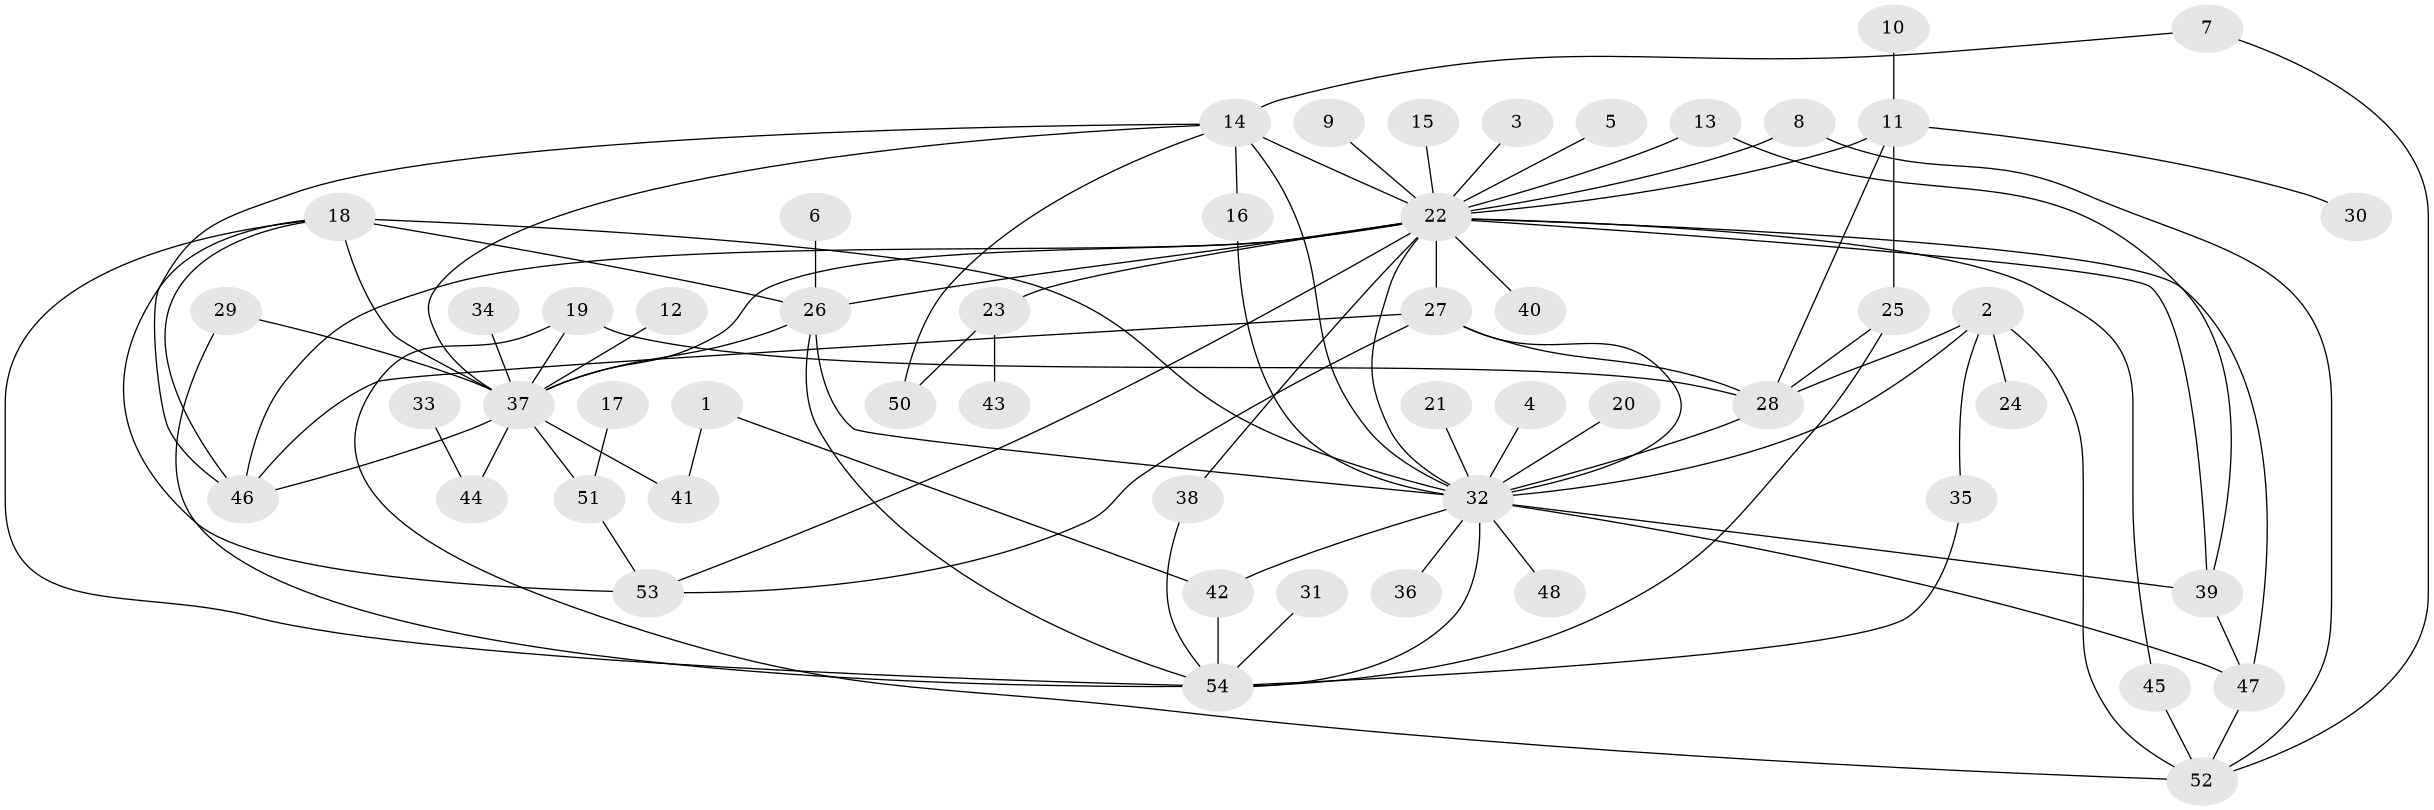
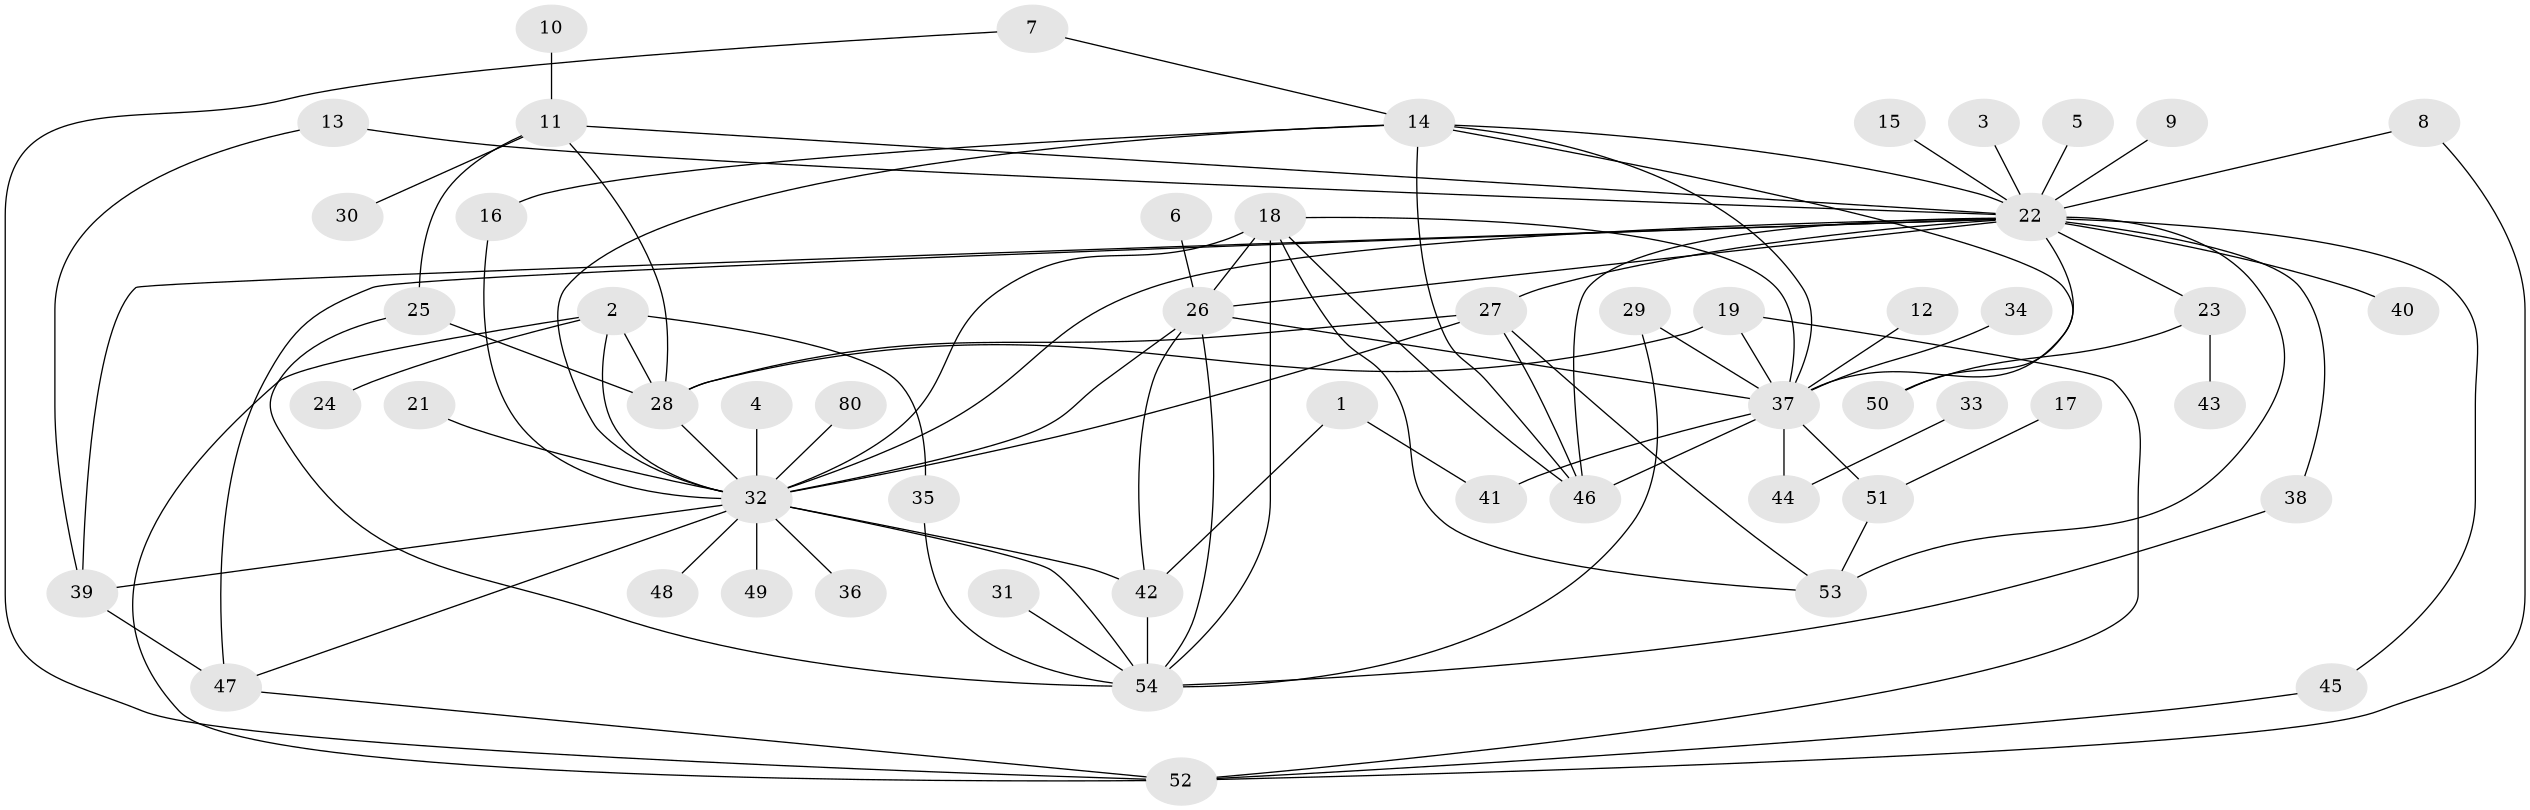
(1625, 405) -> (851, 405)
none -> (1141, 447)
none -> (757, 593)
